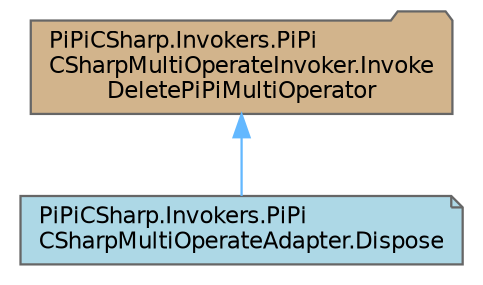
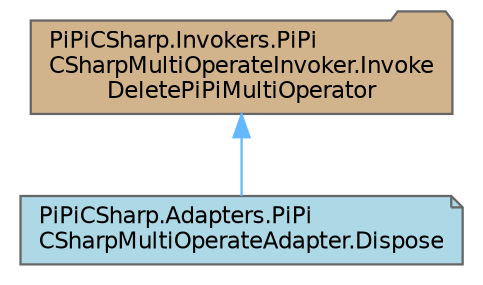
(242, 230) -> (242, 230)
